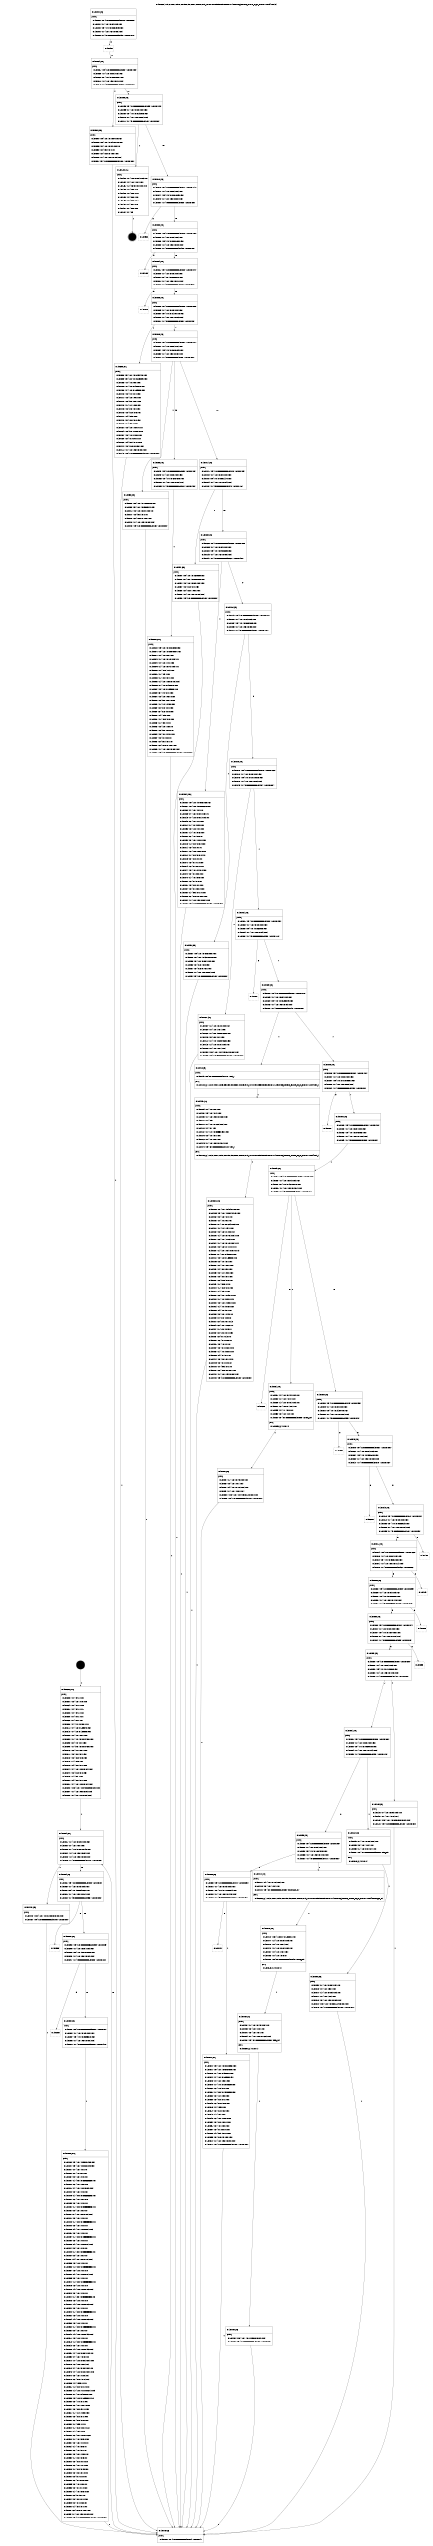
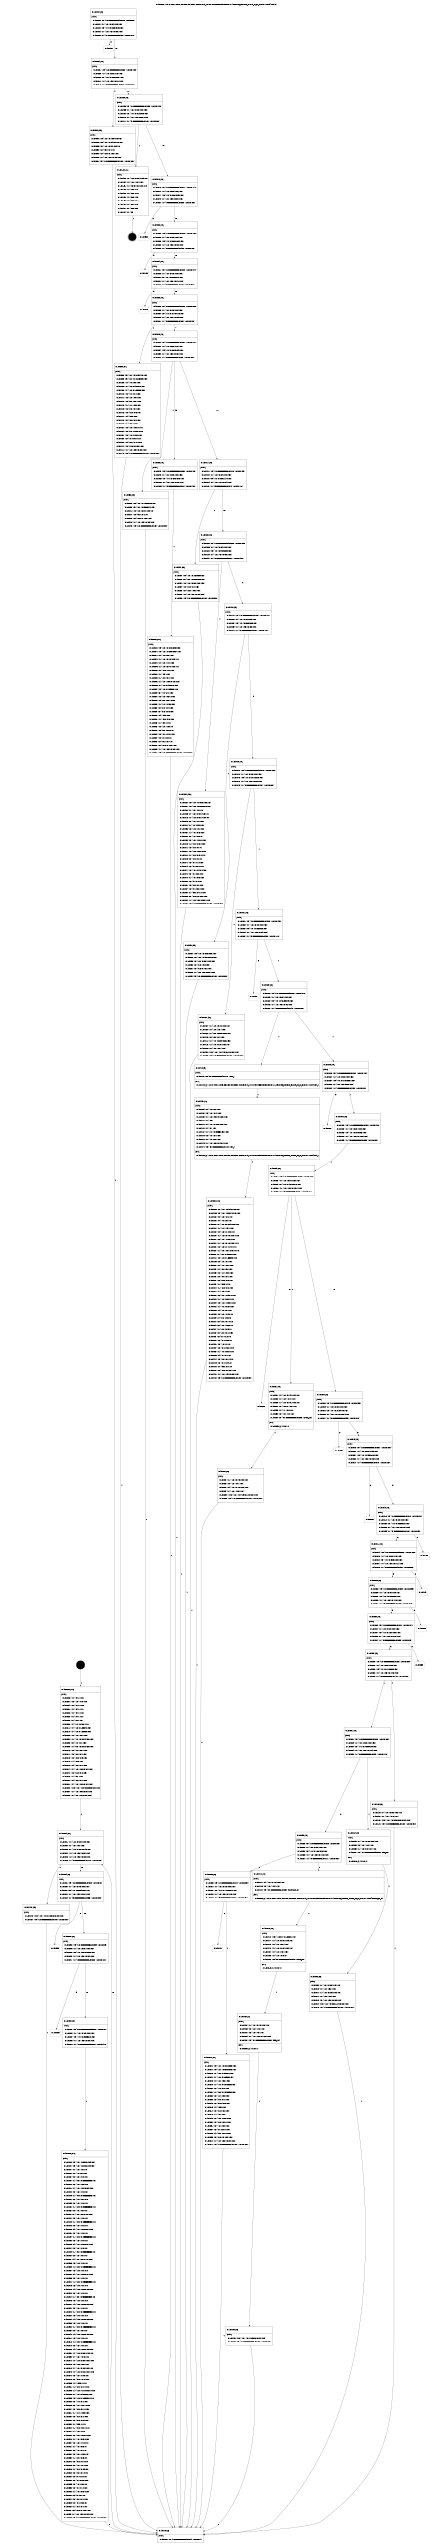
(110, 54) -> (115, 48)
